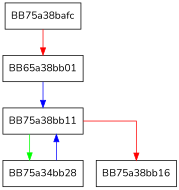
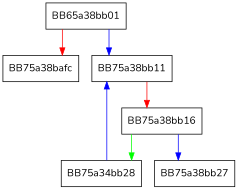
(43, 39) -> (62, 39)
(30, 144) -> (132, 144)
none -> (195, 174)
